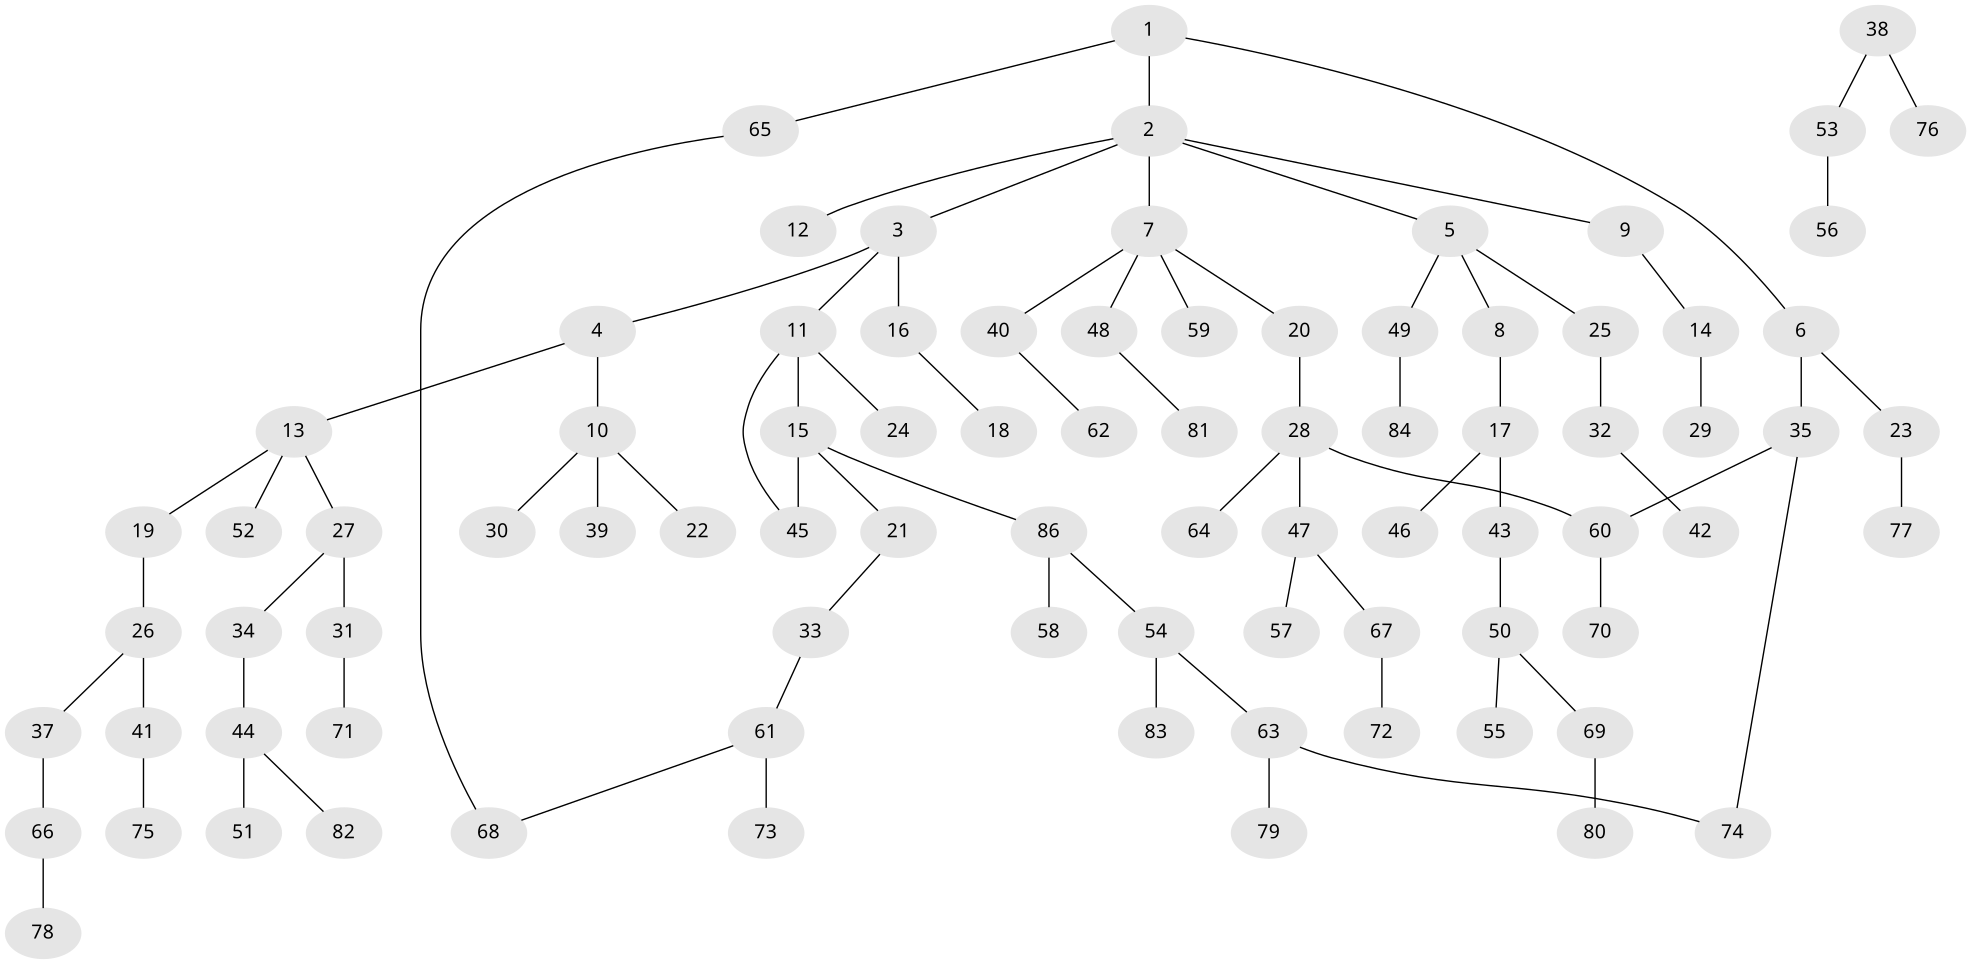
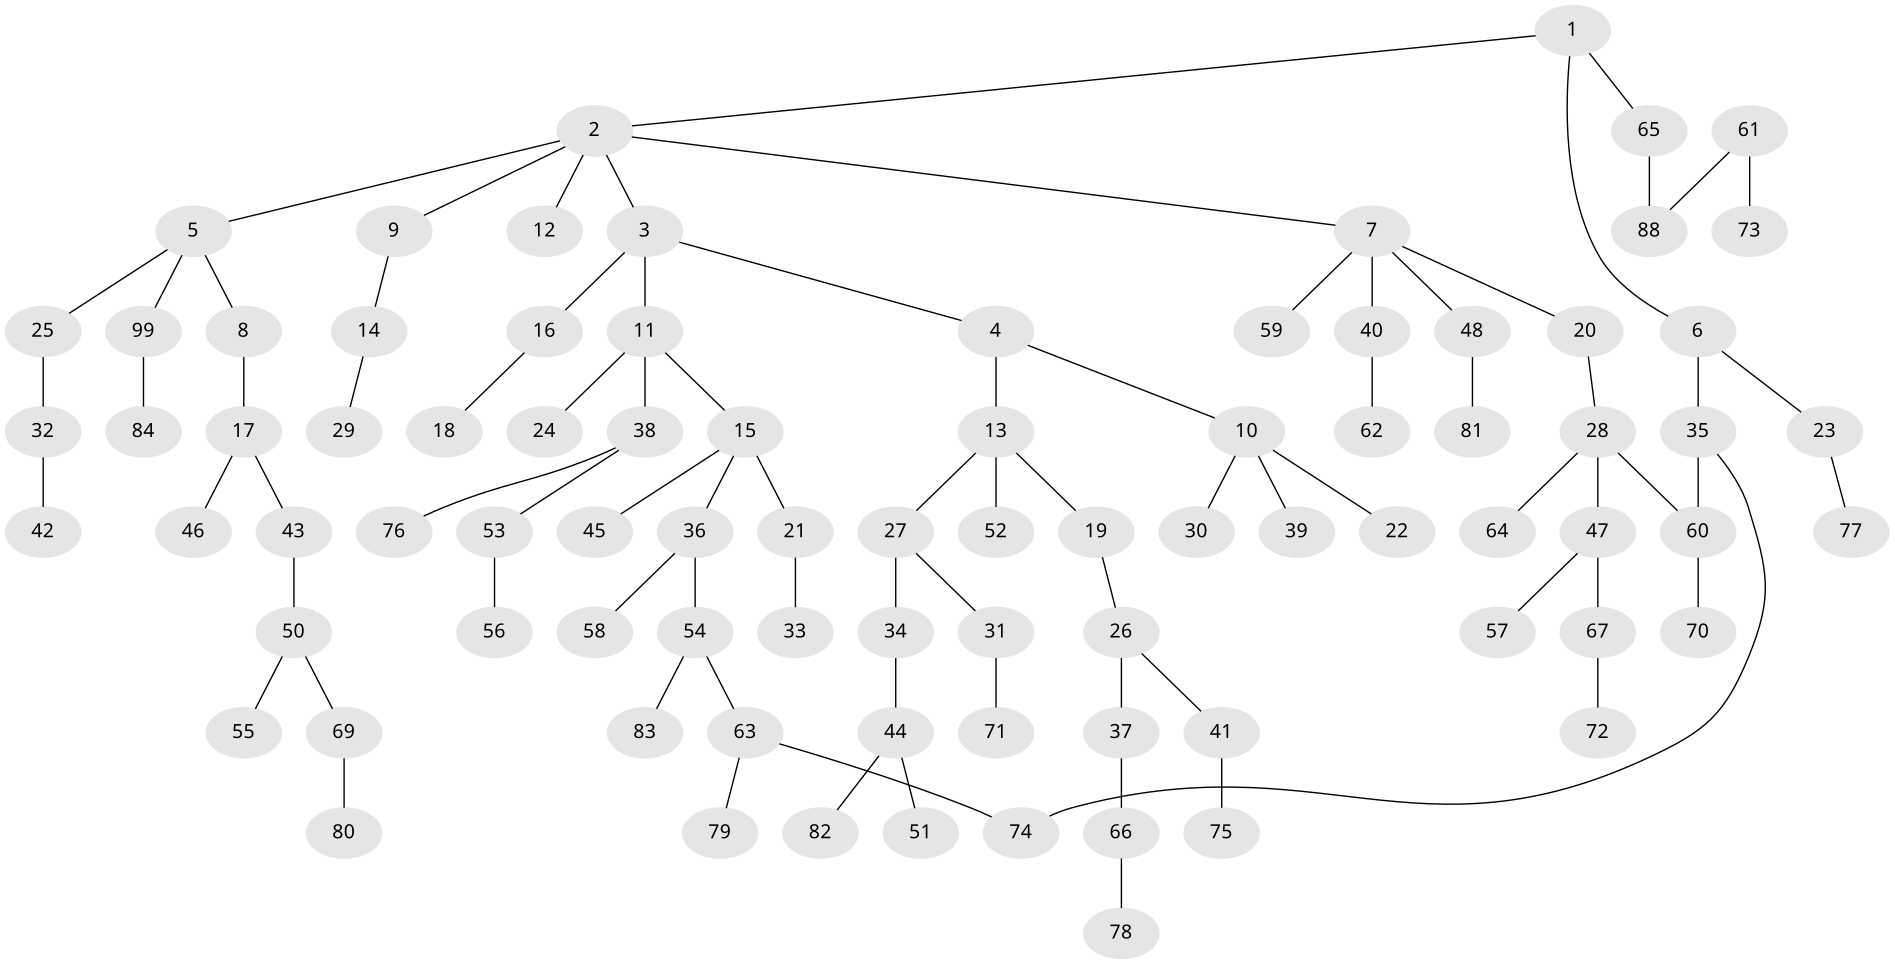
(1400, 332) -> (143, 332)
(743, 432) -> (645, 382)
(1049, 532) -> (695, 532)
(788, 683) -> none
(489, 833) -> (1649, 231)
